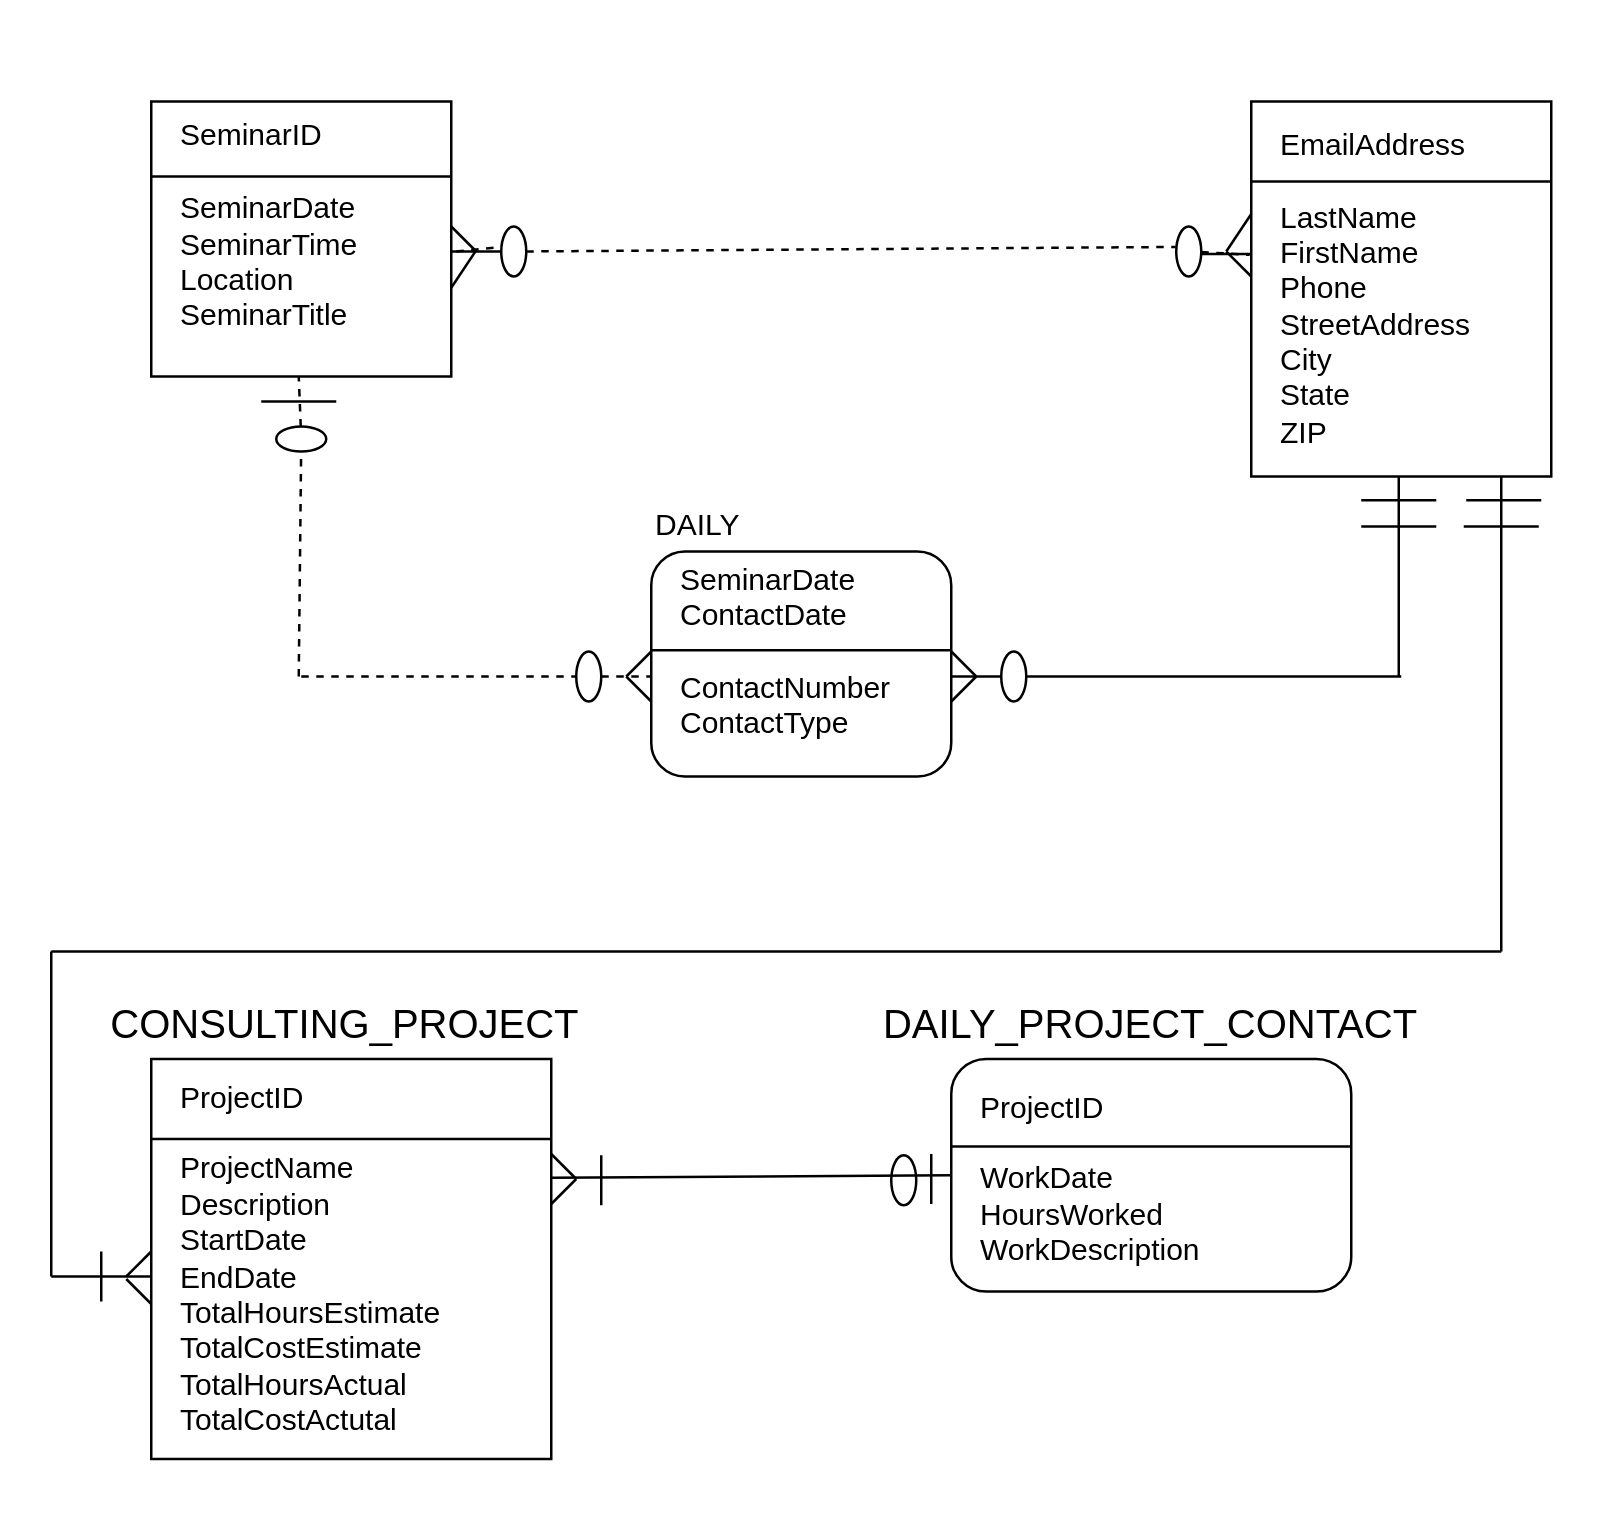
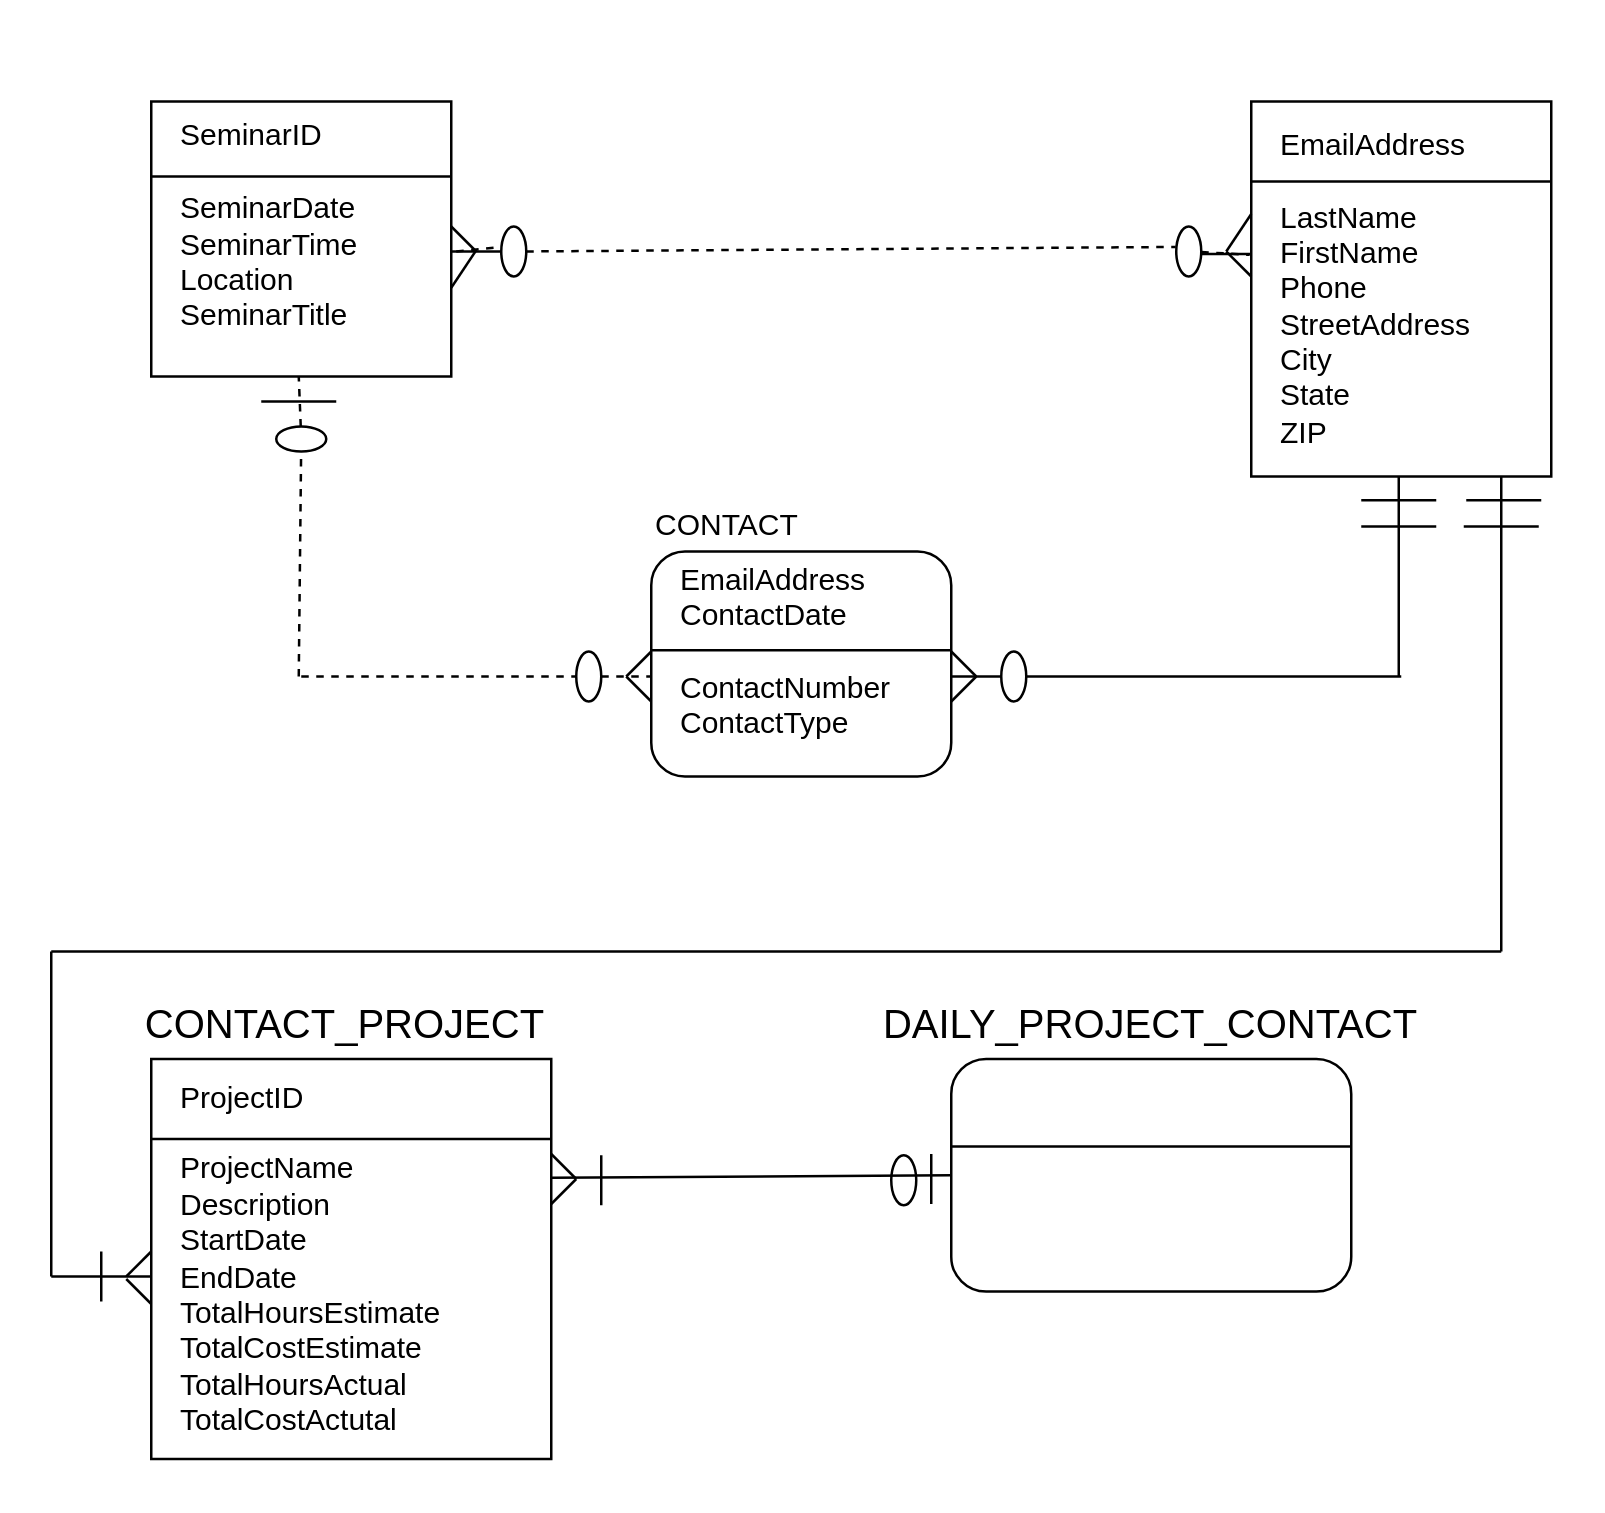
(698, 526) -> (715, 526)
(790, 651) -> (790, 651)
(351, 1026) -> (351, 1026)
(1151, 1179) -> none
